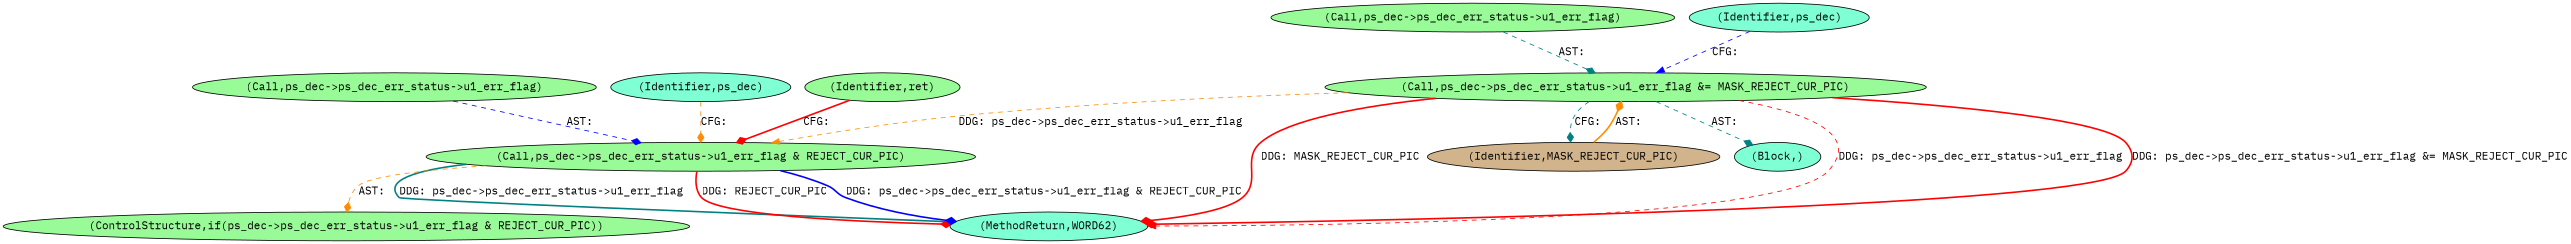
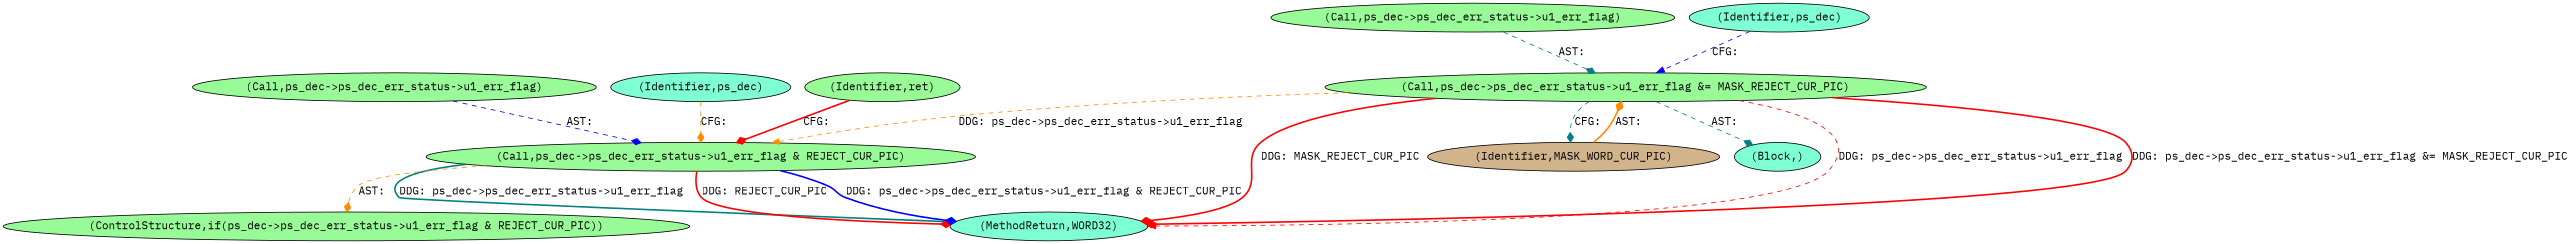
(1574, 157) -> (1574, 157)
(1049, 226) -> (1049, 226)
